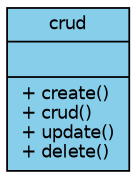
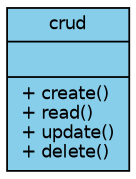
(57, 113) -> (58, 113)
